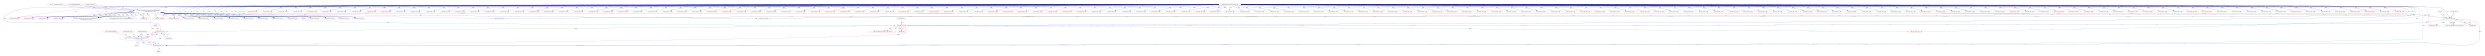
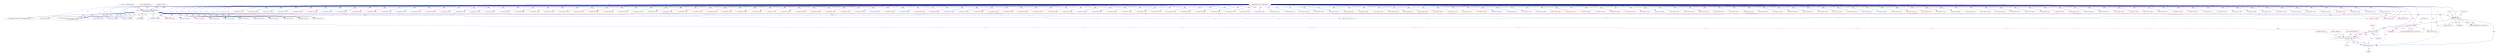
(303, 19) -> none
